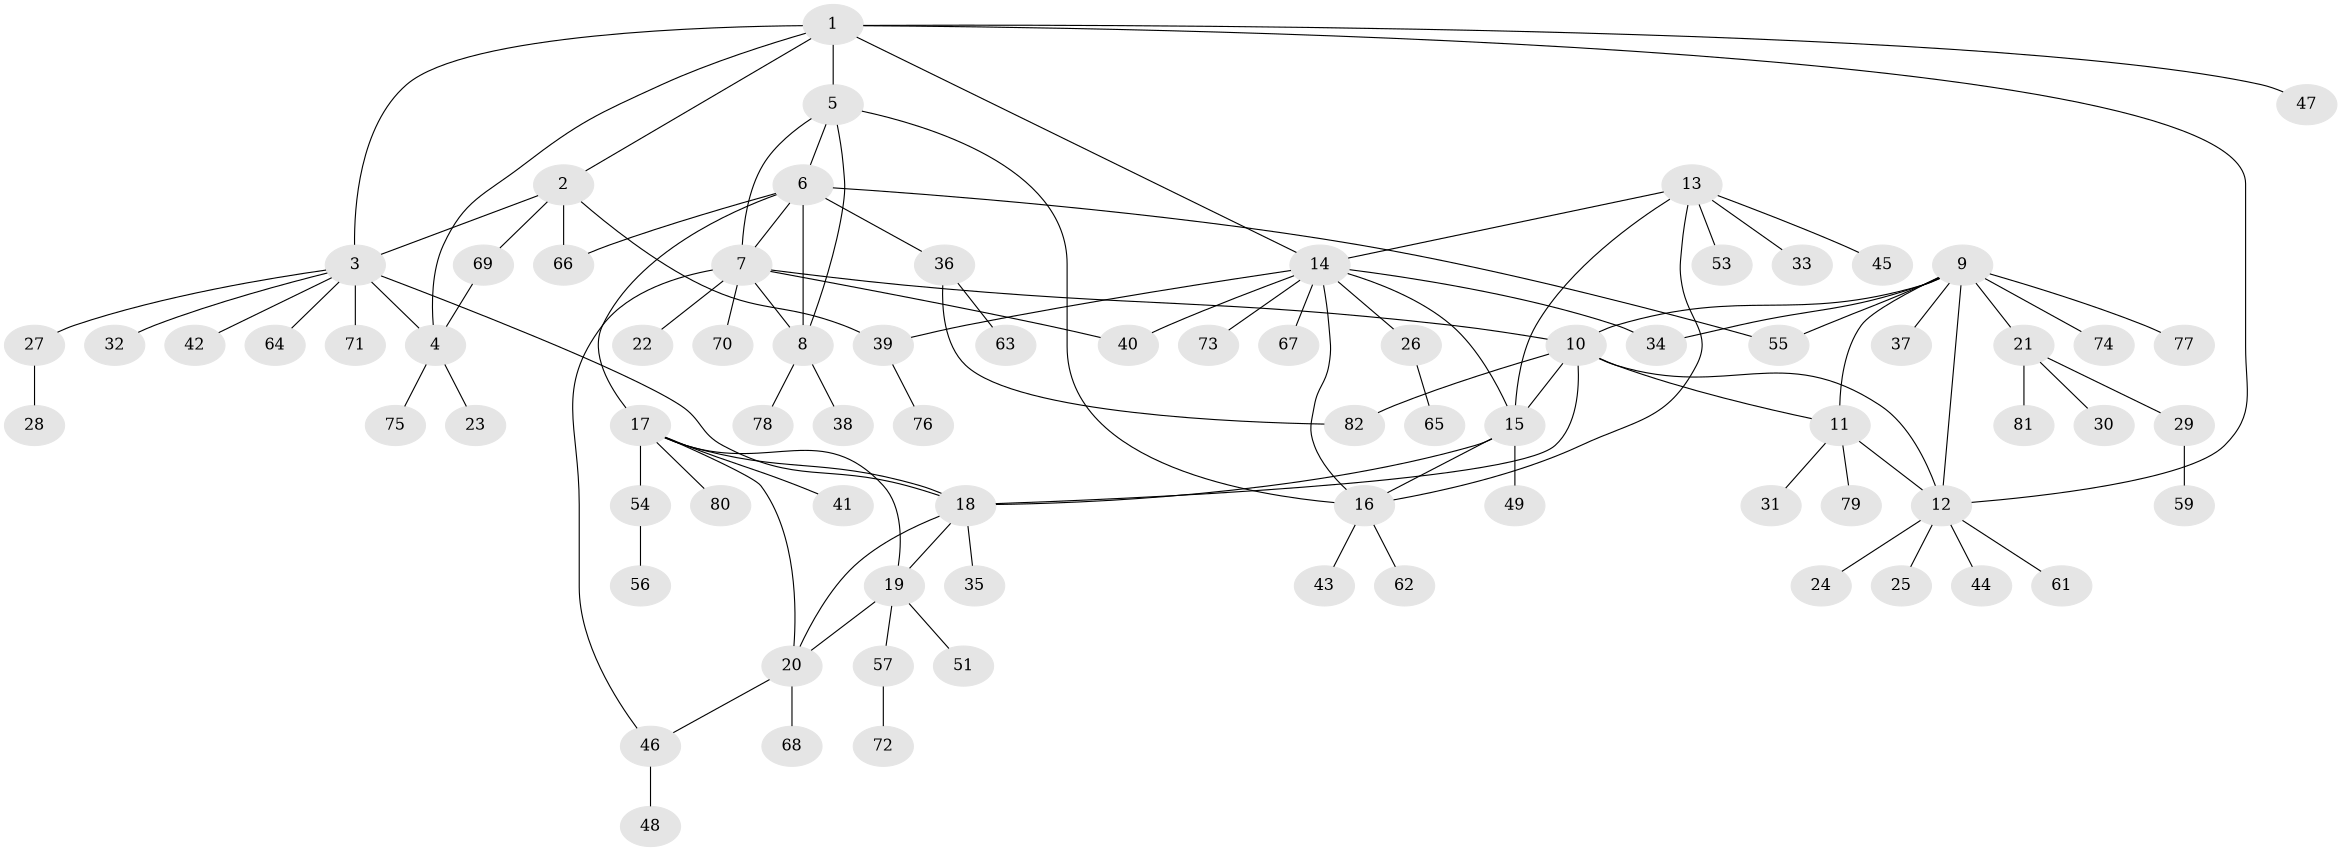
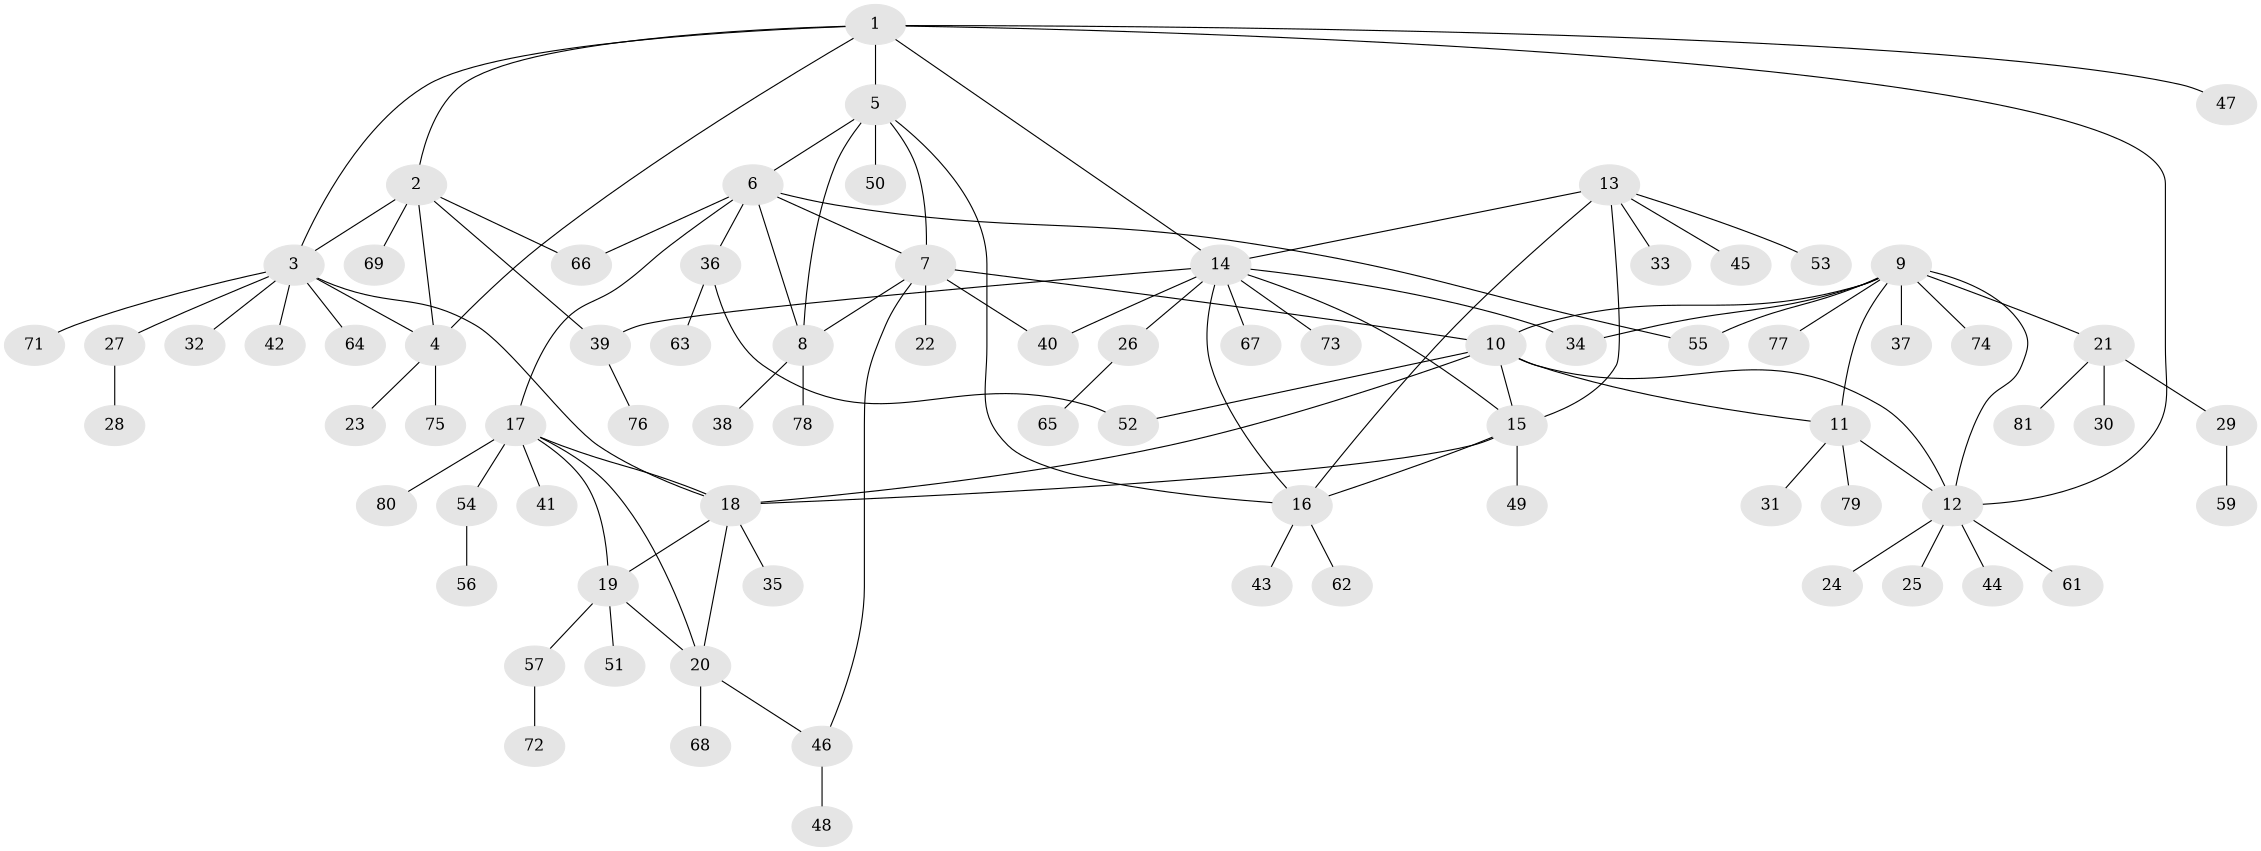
none -> (876, 185)
(463, 300) -> (426, 265)
(723, 345) -> none
(1354, 426) -> (1128, 426)
